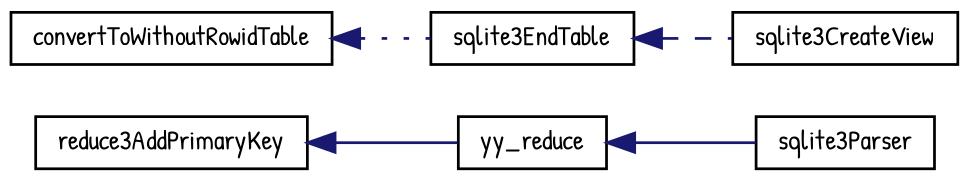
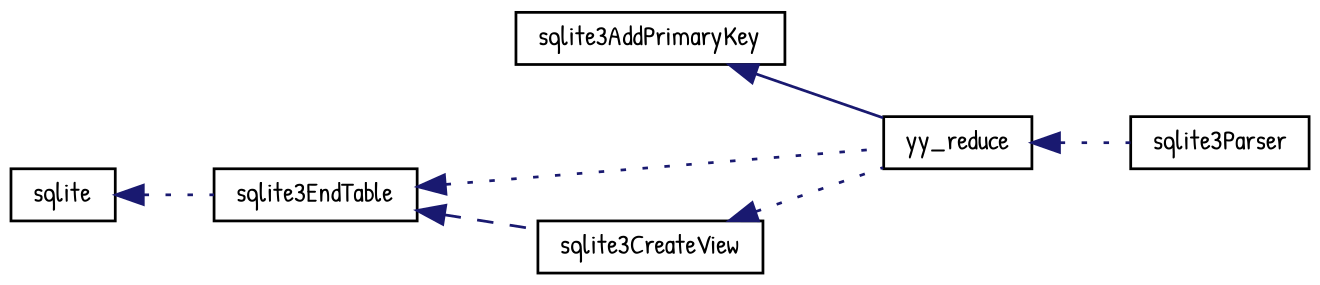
(172, 38) -> (63, 195)
(172, 143) -> (650, 38)
(696, 143) -> (1095, 143)
none -> (664, 167)
none -> (819, 190)
